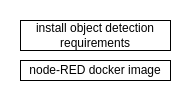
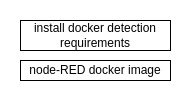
(96, 36) -> (96, 36)
